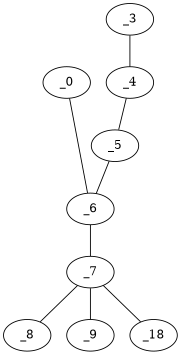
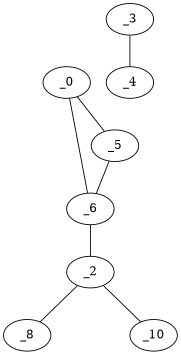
(122, 114) -> (91, 114)
(90, 272) -> (90, 272)
(90, 335) -> none
(154, 335) -> (154, 335)
